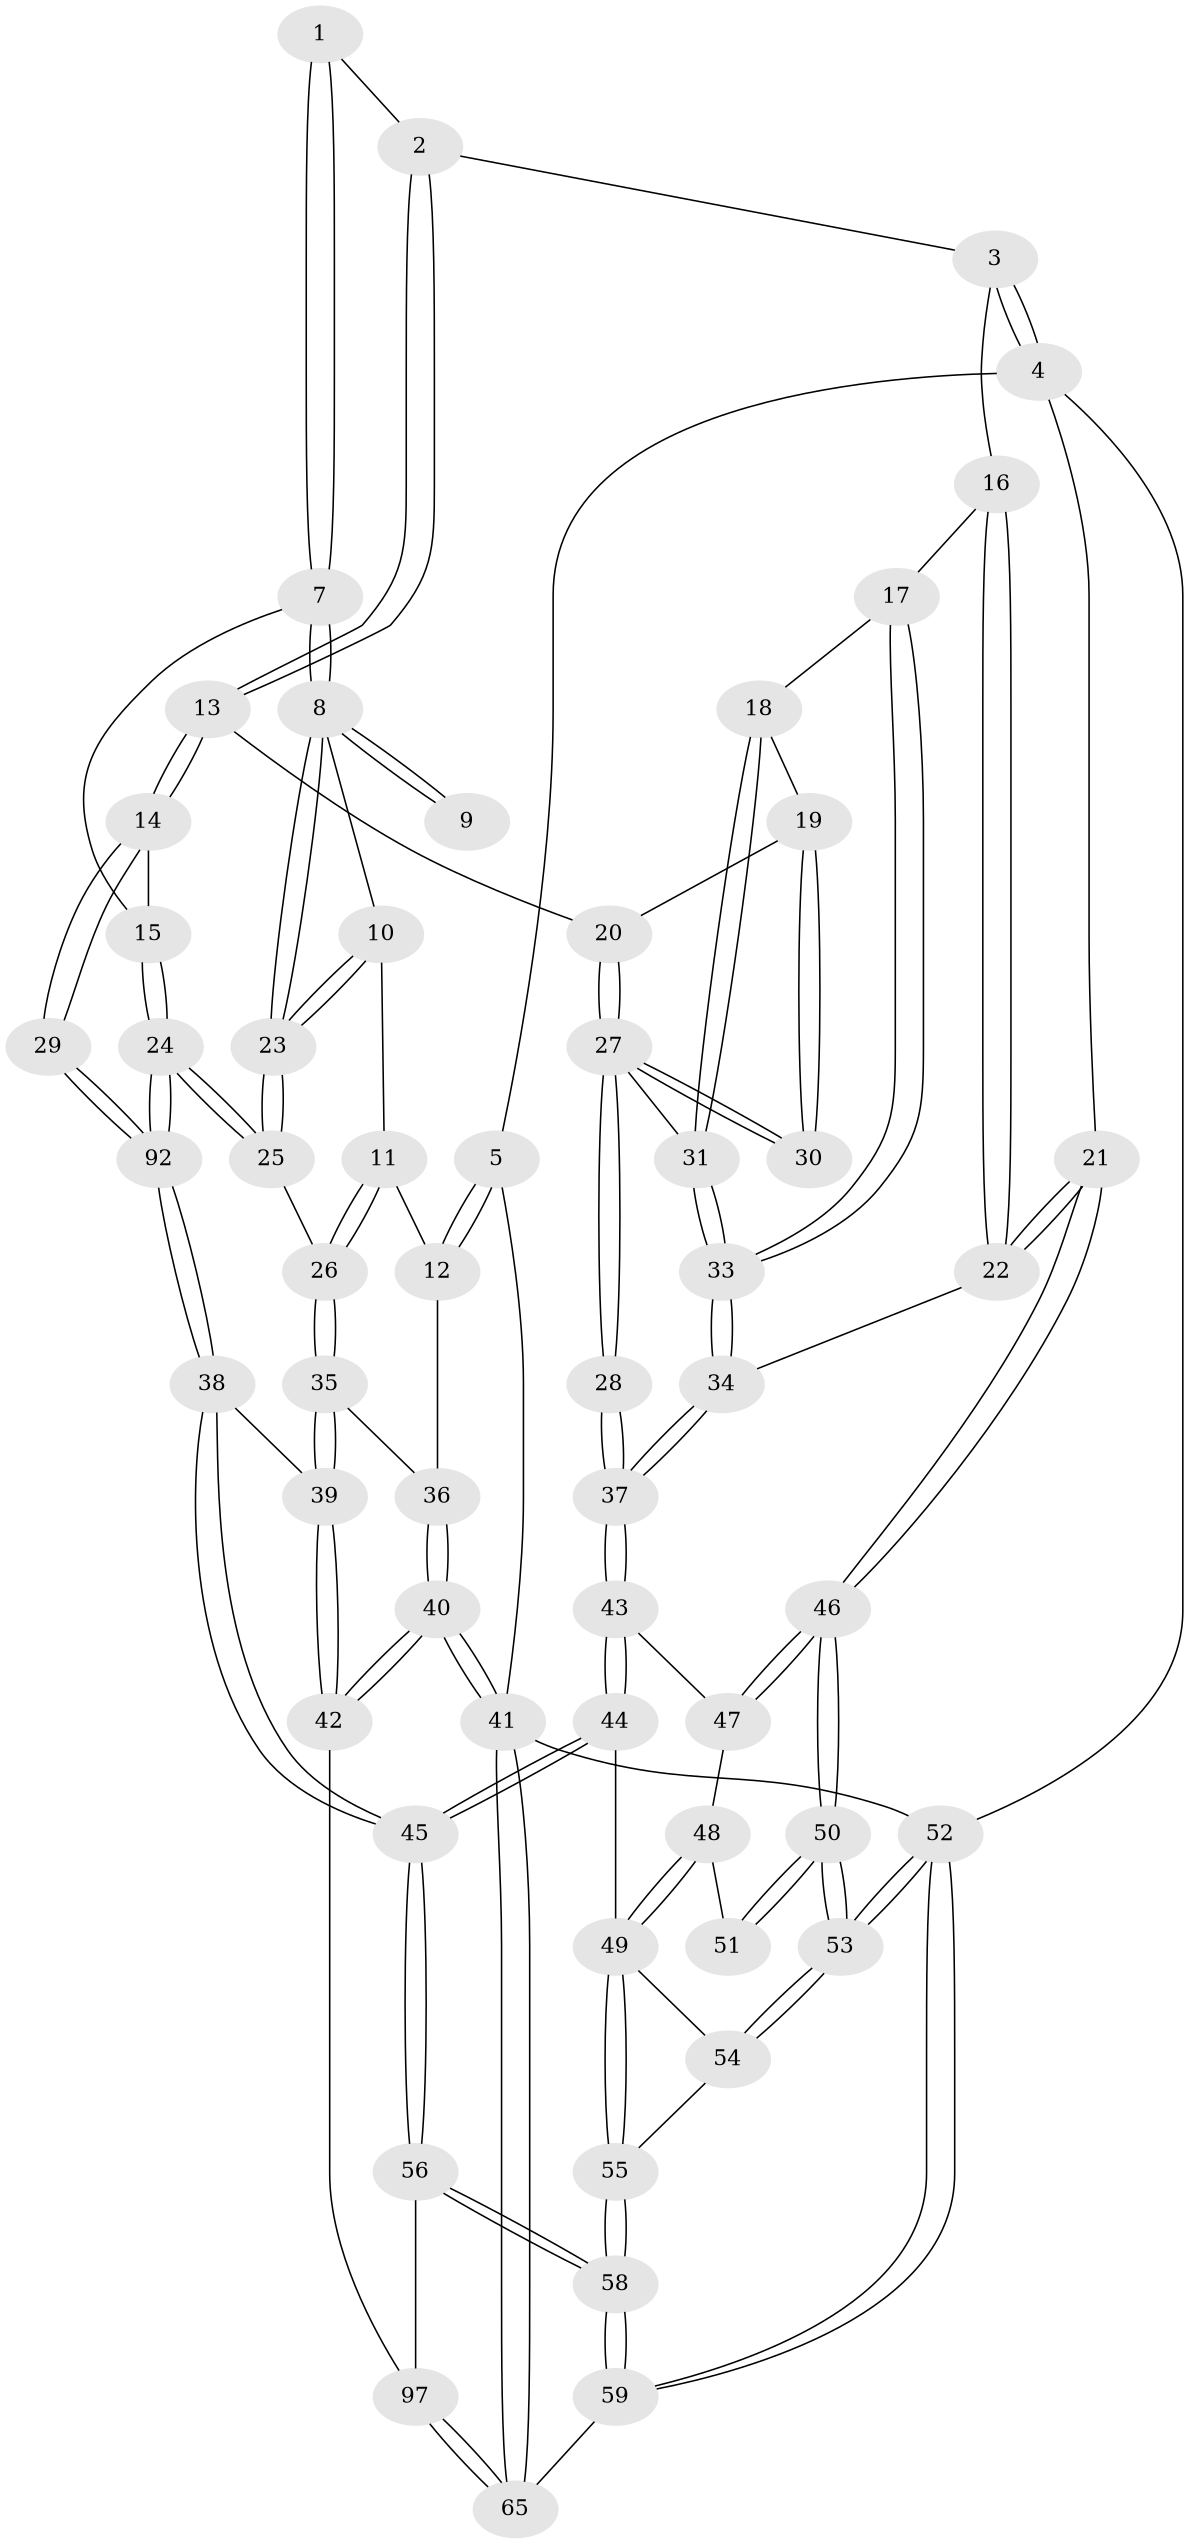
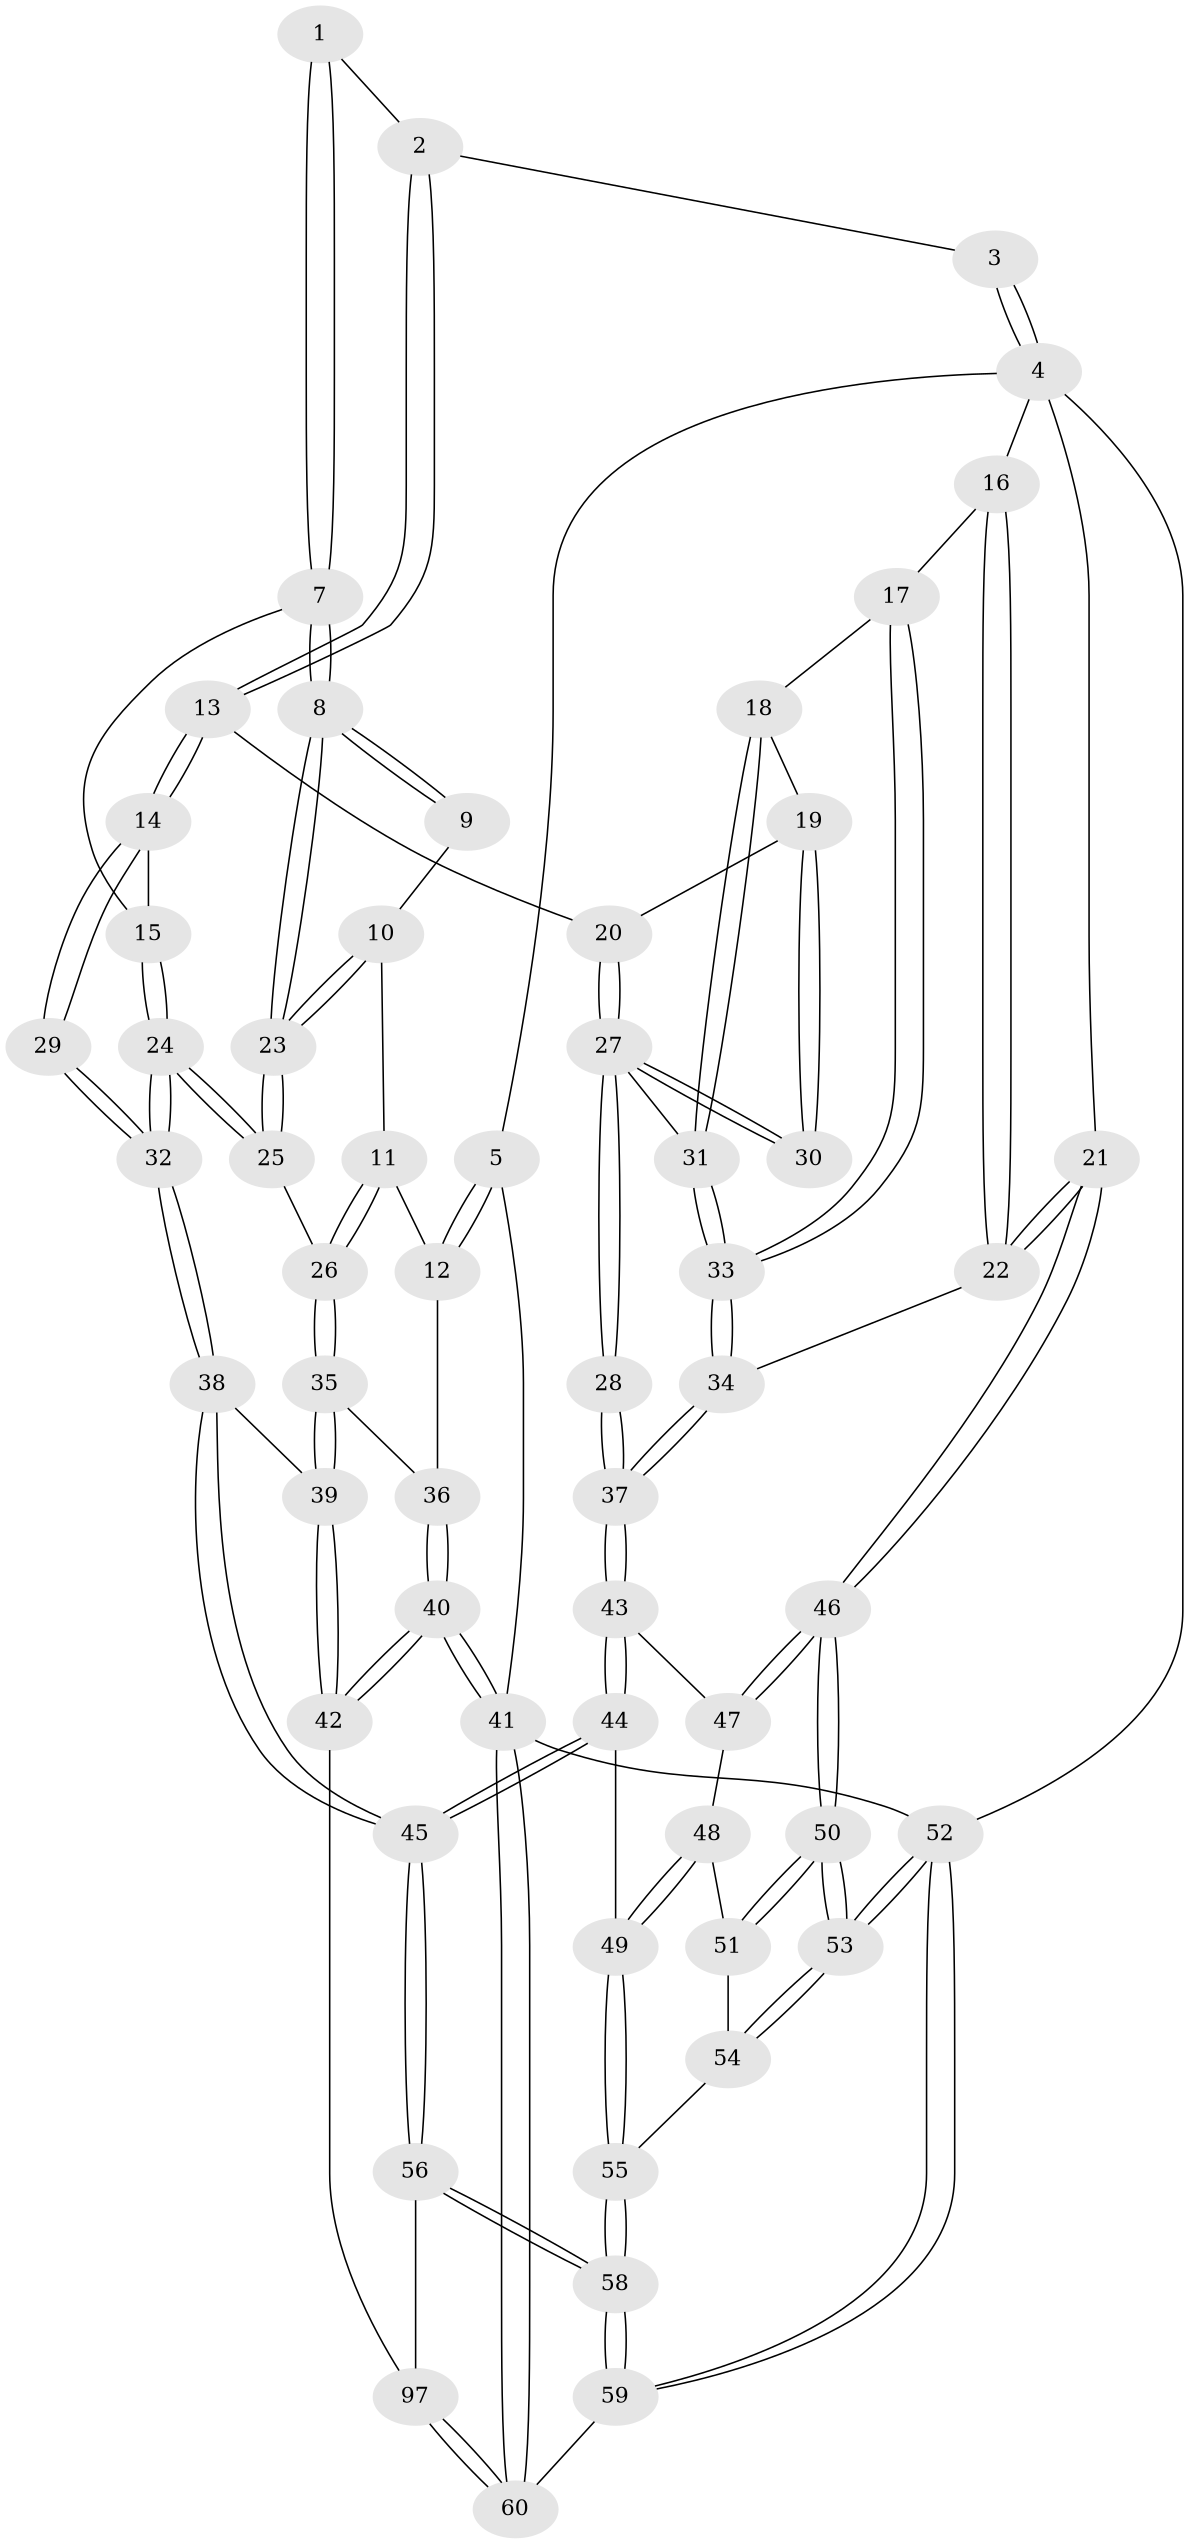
(982, 363) -> (1018, 428)
(352, 826) -> (424, 878)
(159, 1159) -> (159, 1159)
(672, 2003) -> (728, 2003)
(516, 2509) -> (516, 2509)
